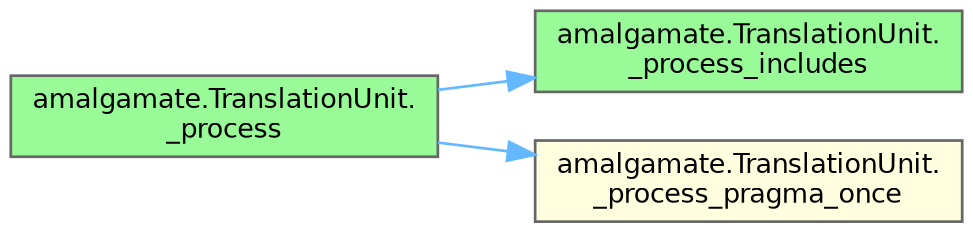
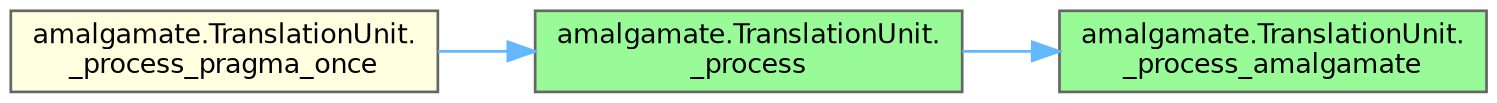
(749, 51) -> (1273, 51)
(473, 147) -> (473, 51)
